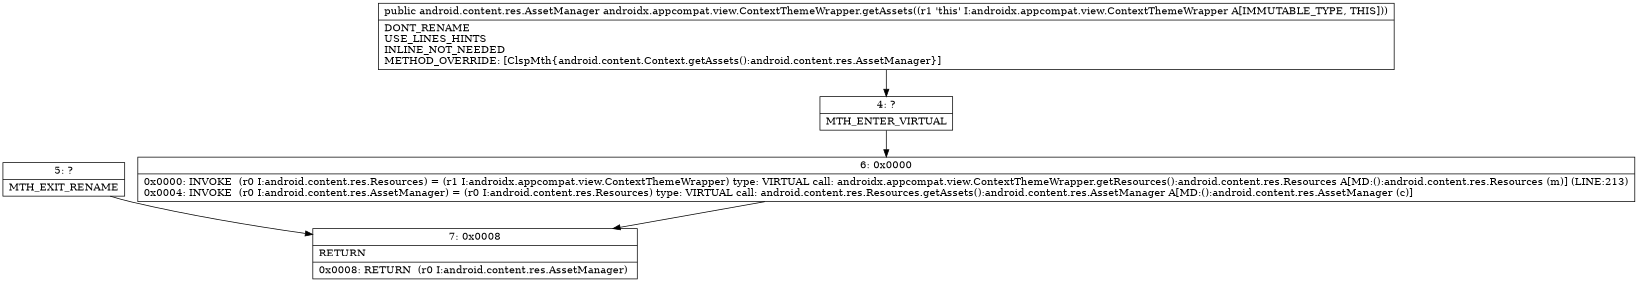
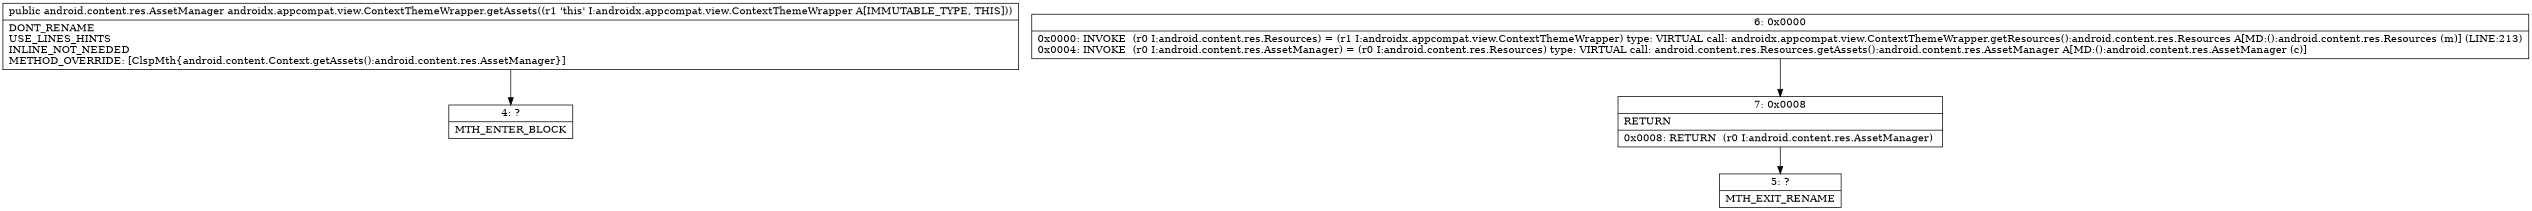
(886, 121) -> (511, 130)
(886, 140) -> none
(207, 218) -> (1780, 157)
